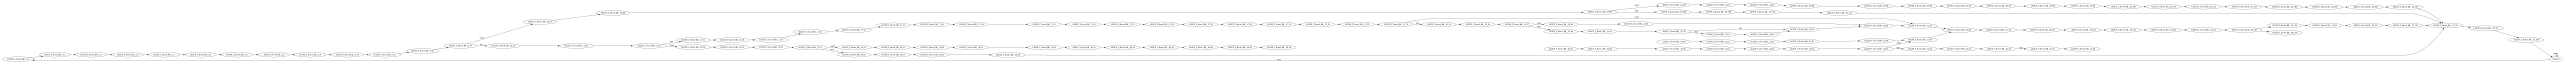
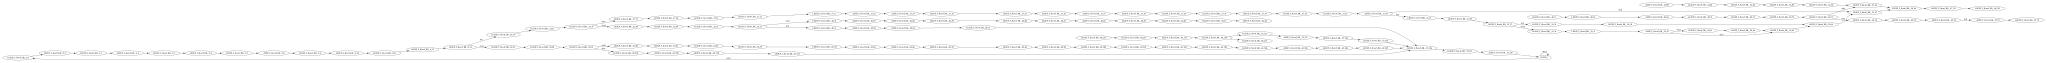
(2083, 30) -> none
